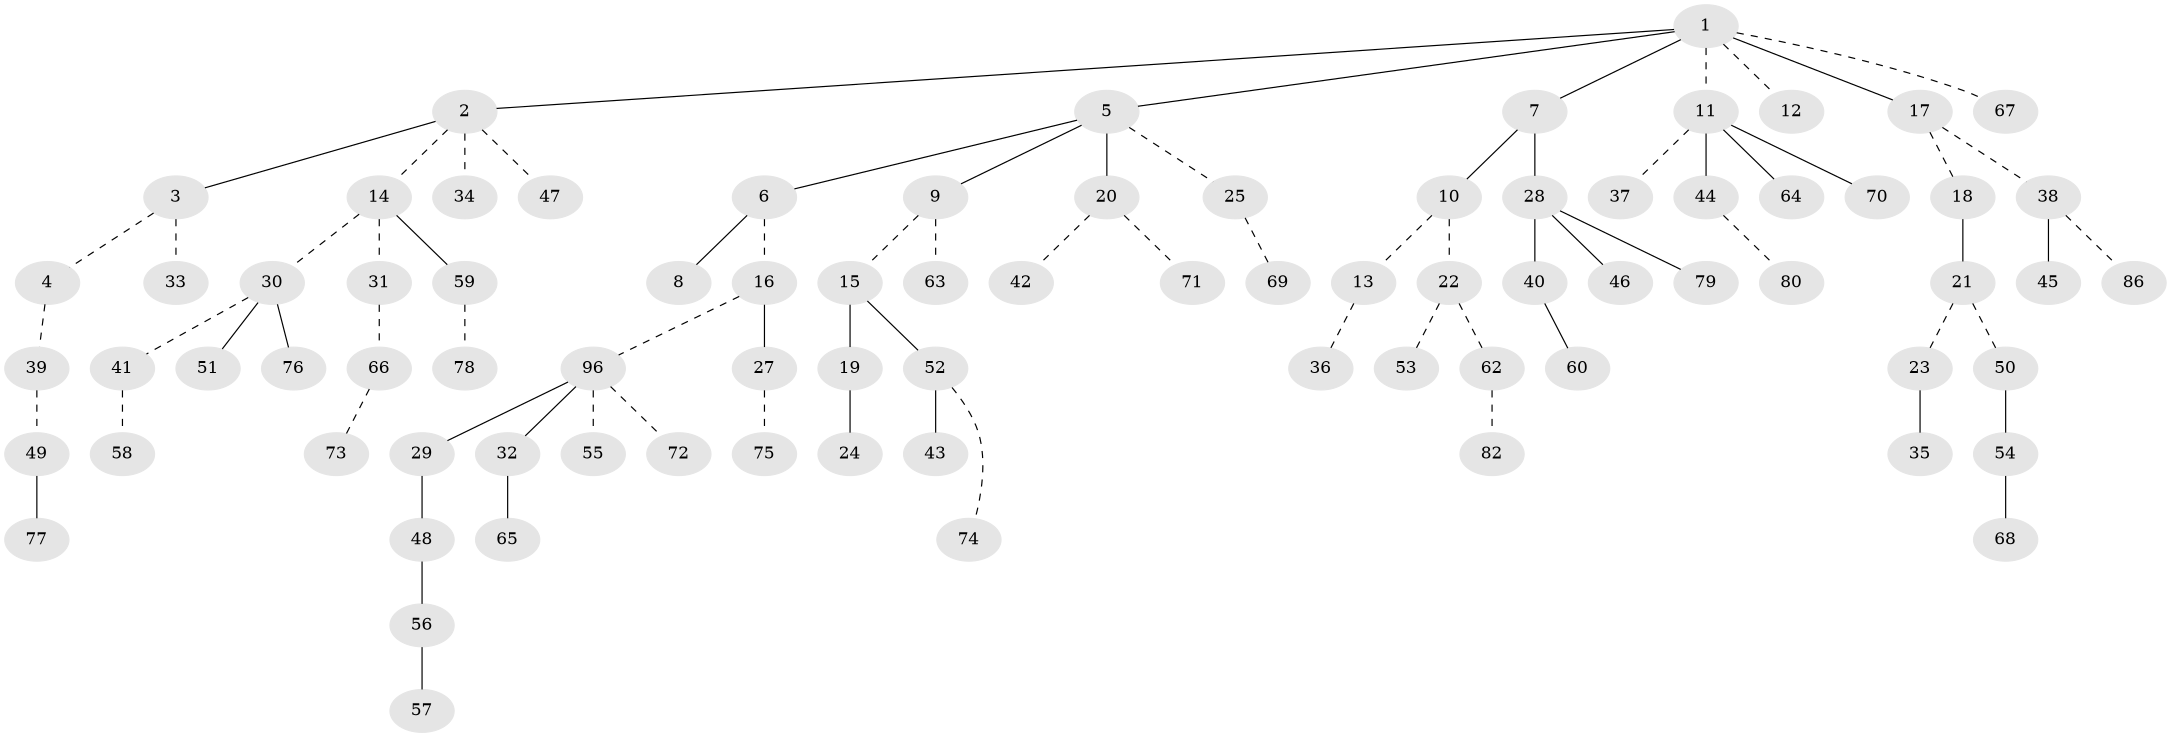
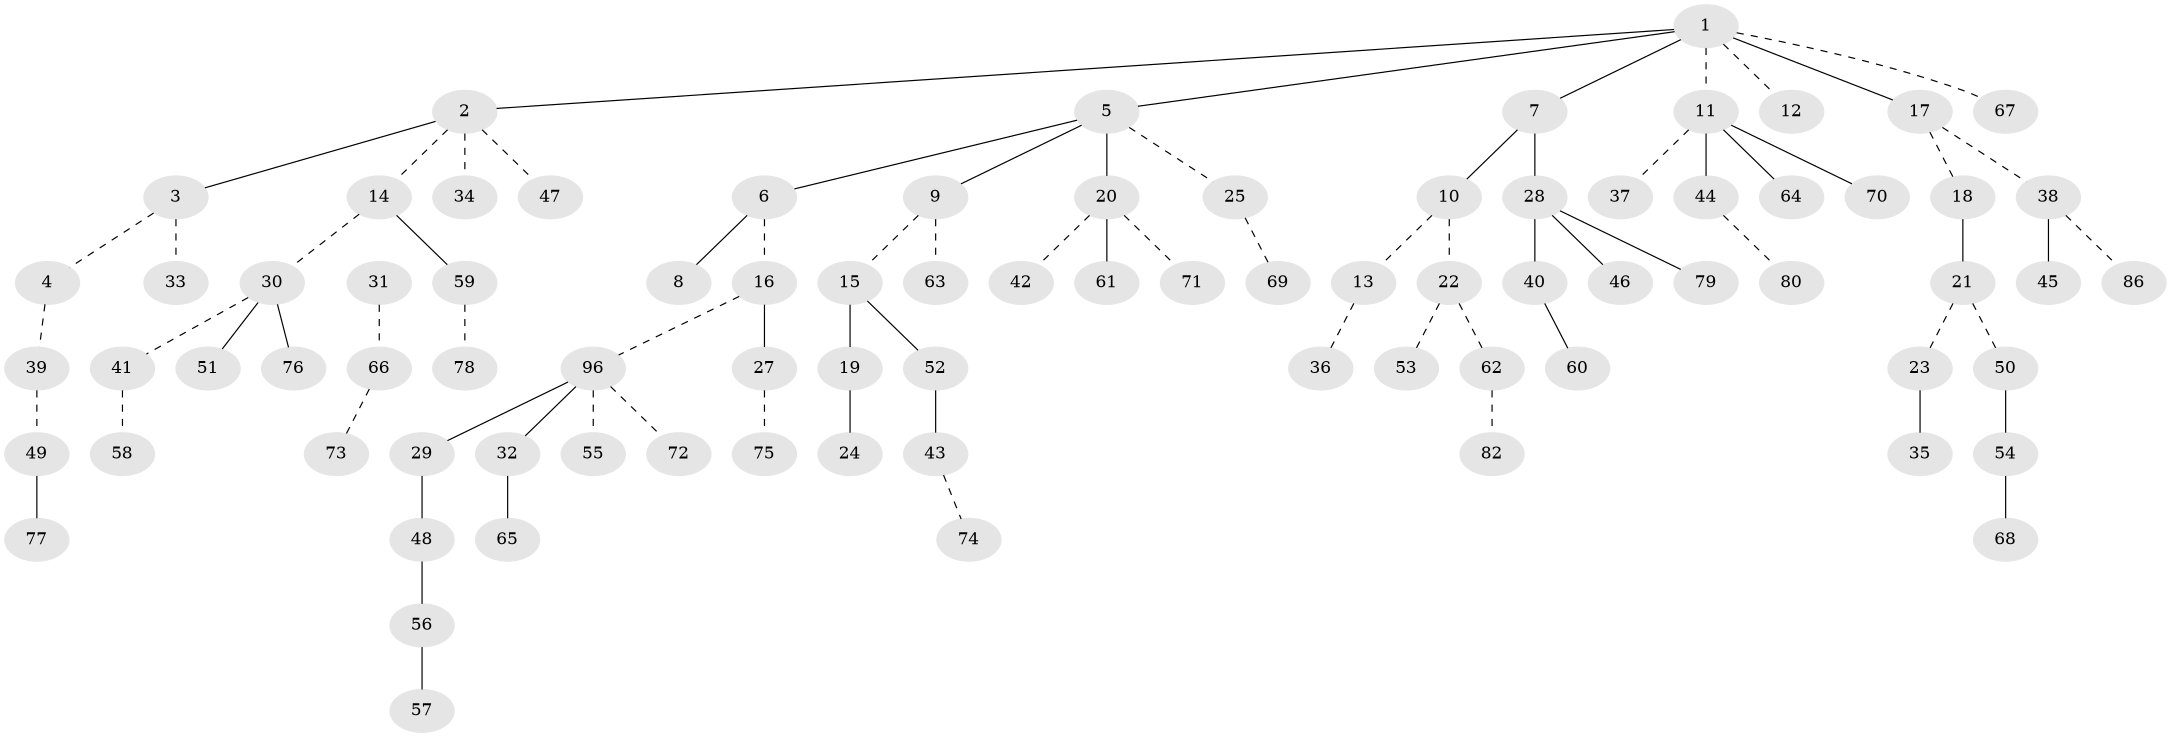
(379, 240) -> none
none -> (1107, 283)
(982, 449) -> (952, 497)
